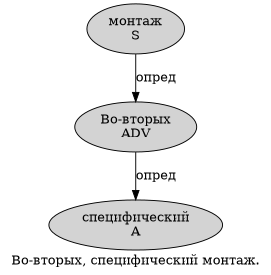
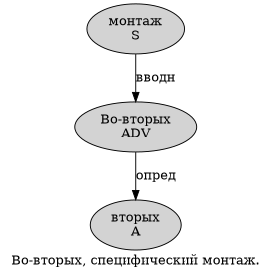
(156, 78) -> (156, 78)
(136, 225) -> (136, 225)
